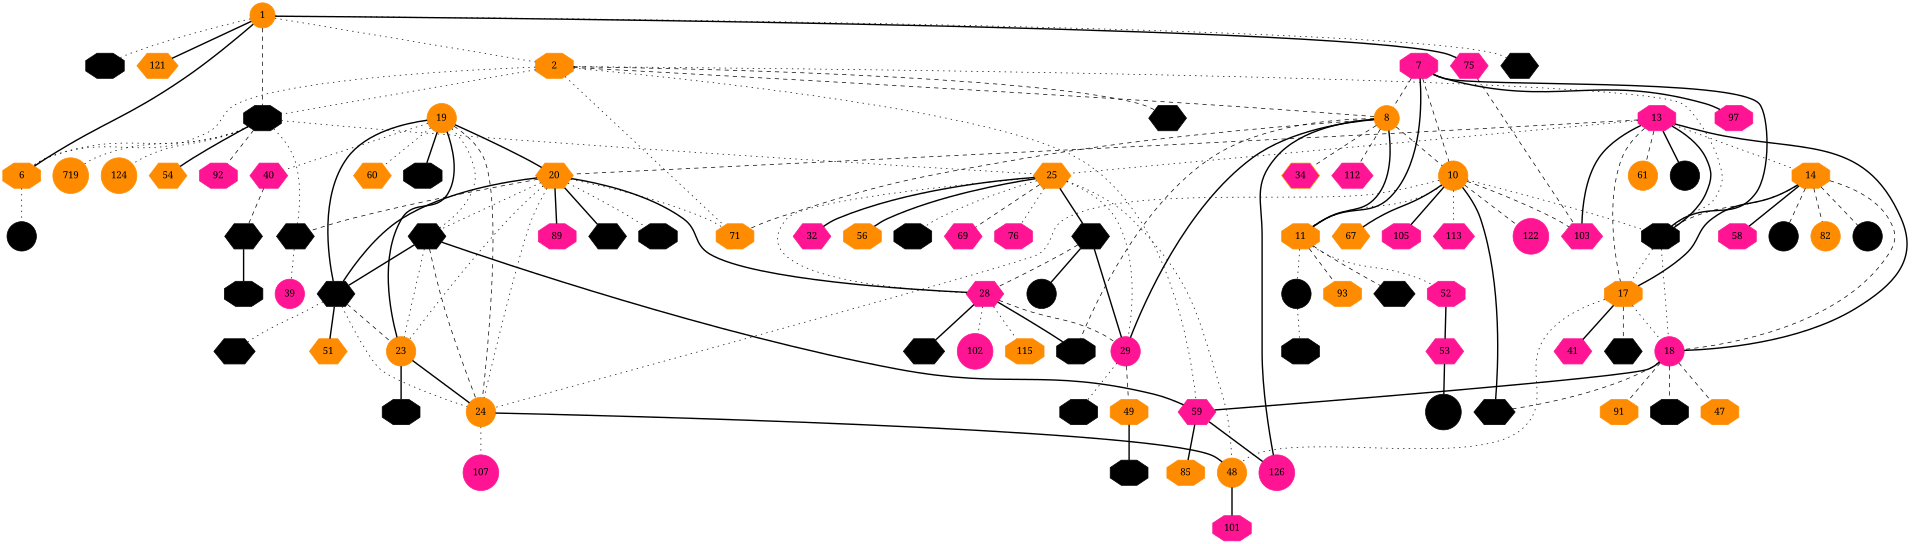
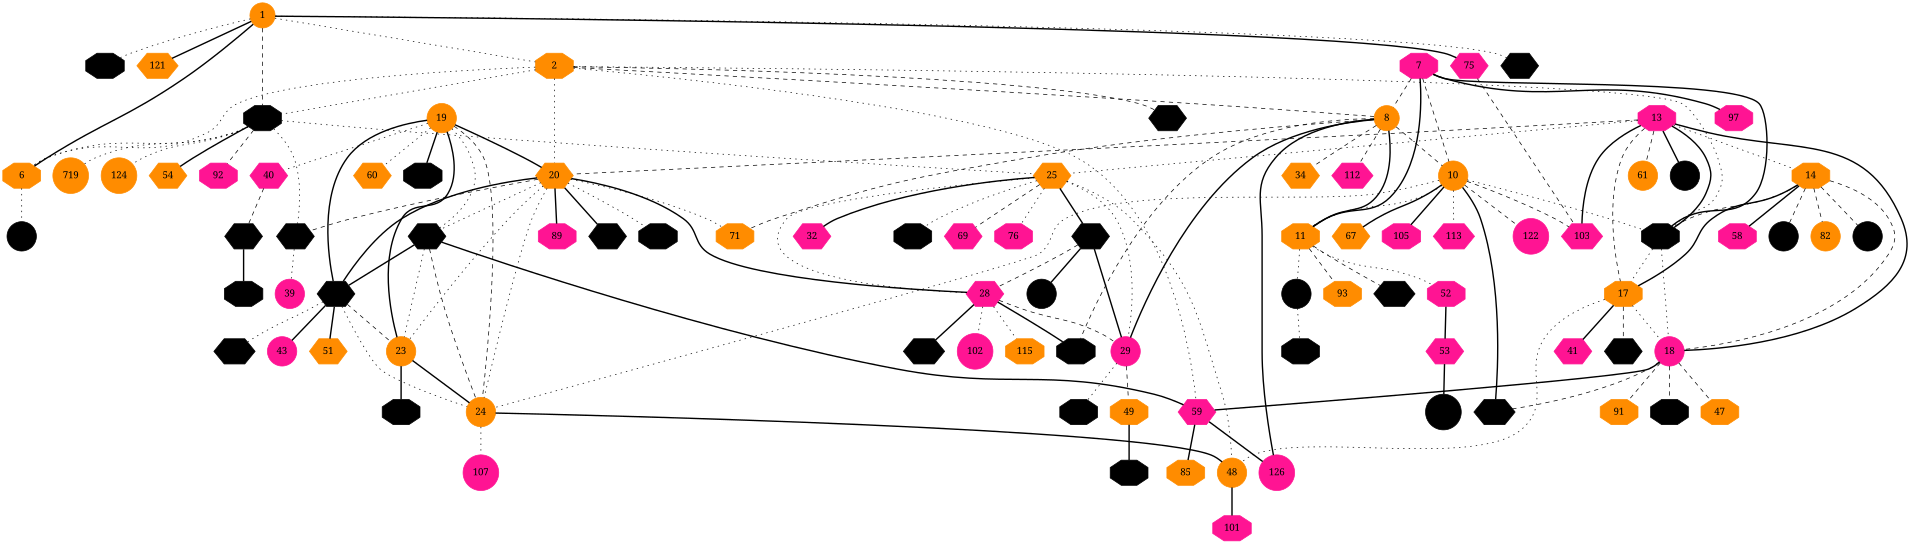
(649, 155) -> (554, 121)
(1301, 176) -> (1301, 176)
(862, 236) -> none
none -> (282, 351)
